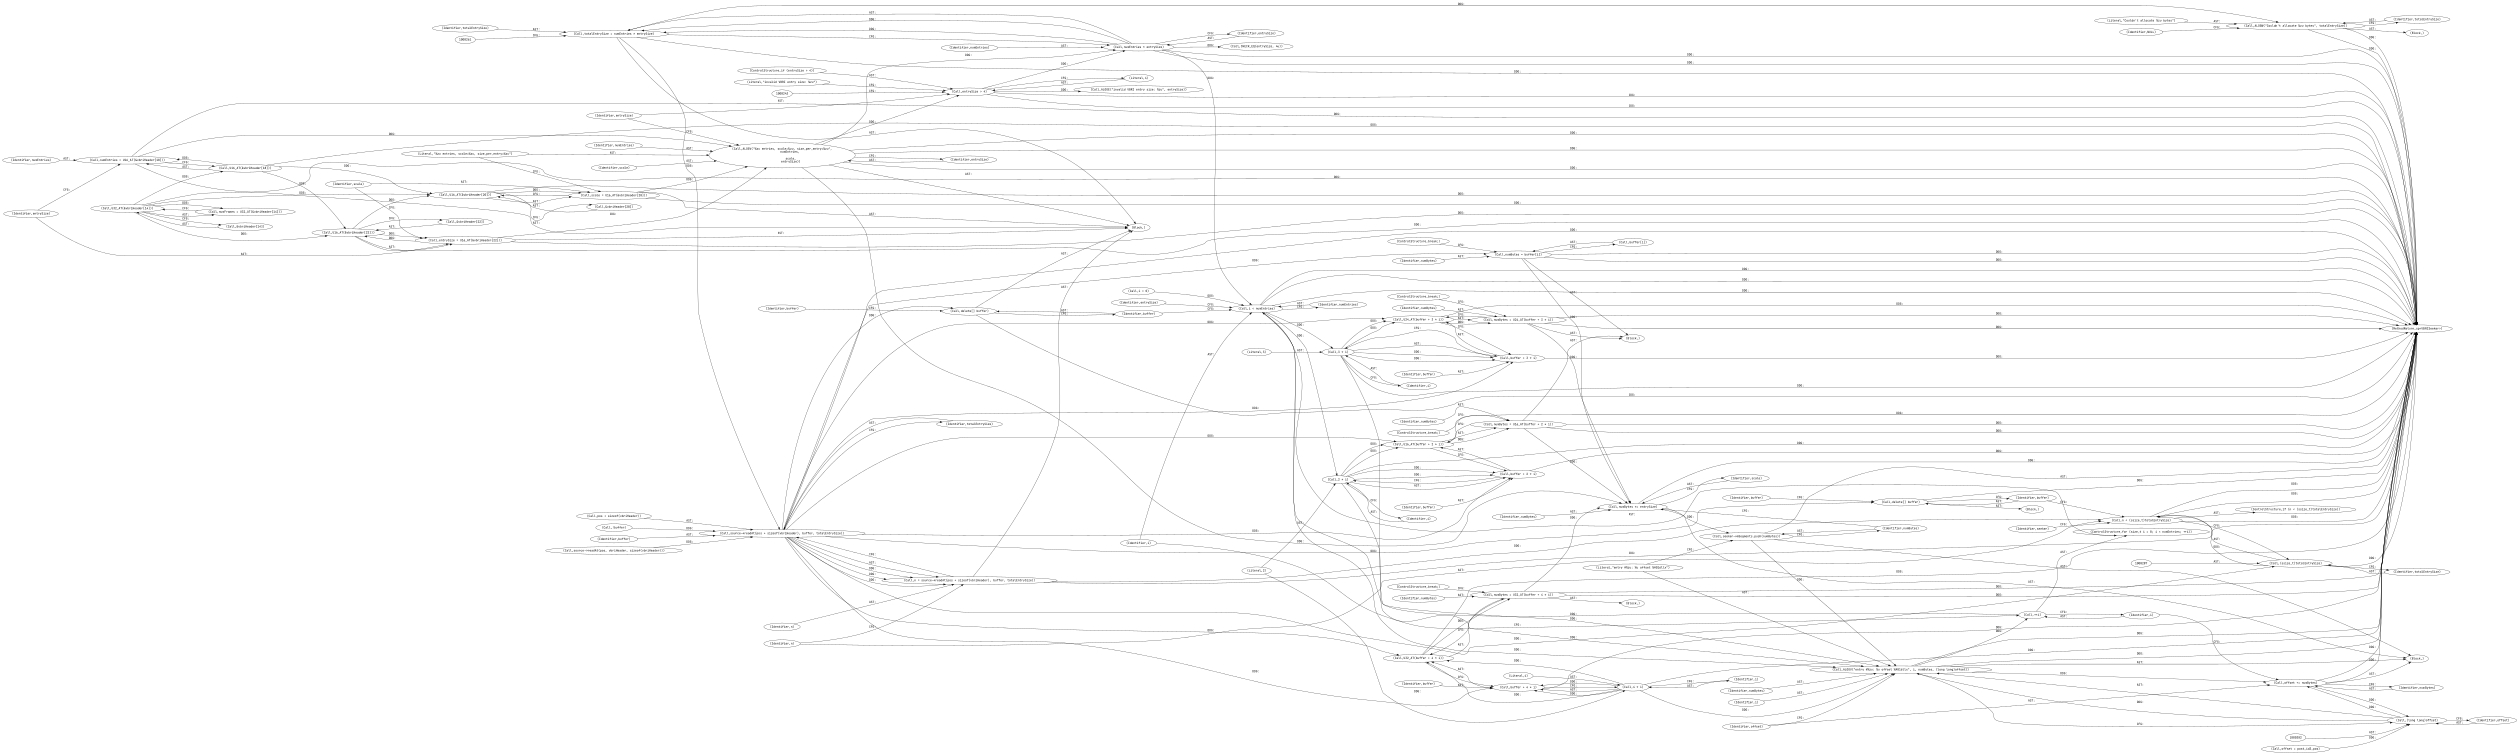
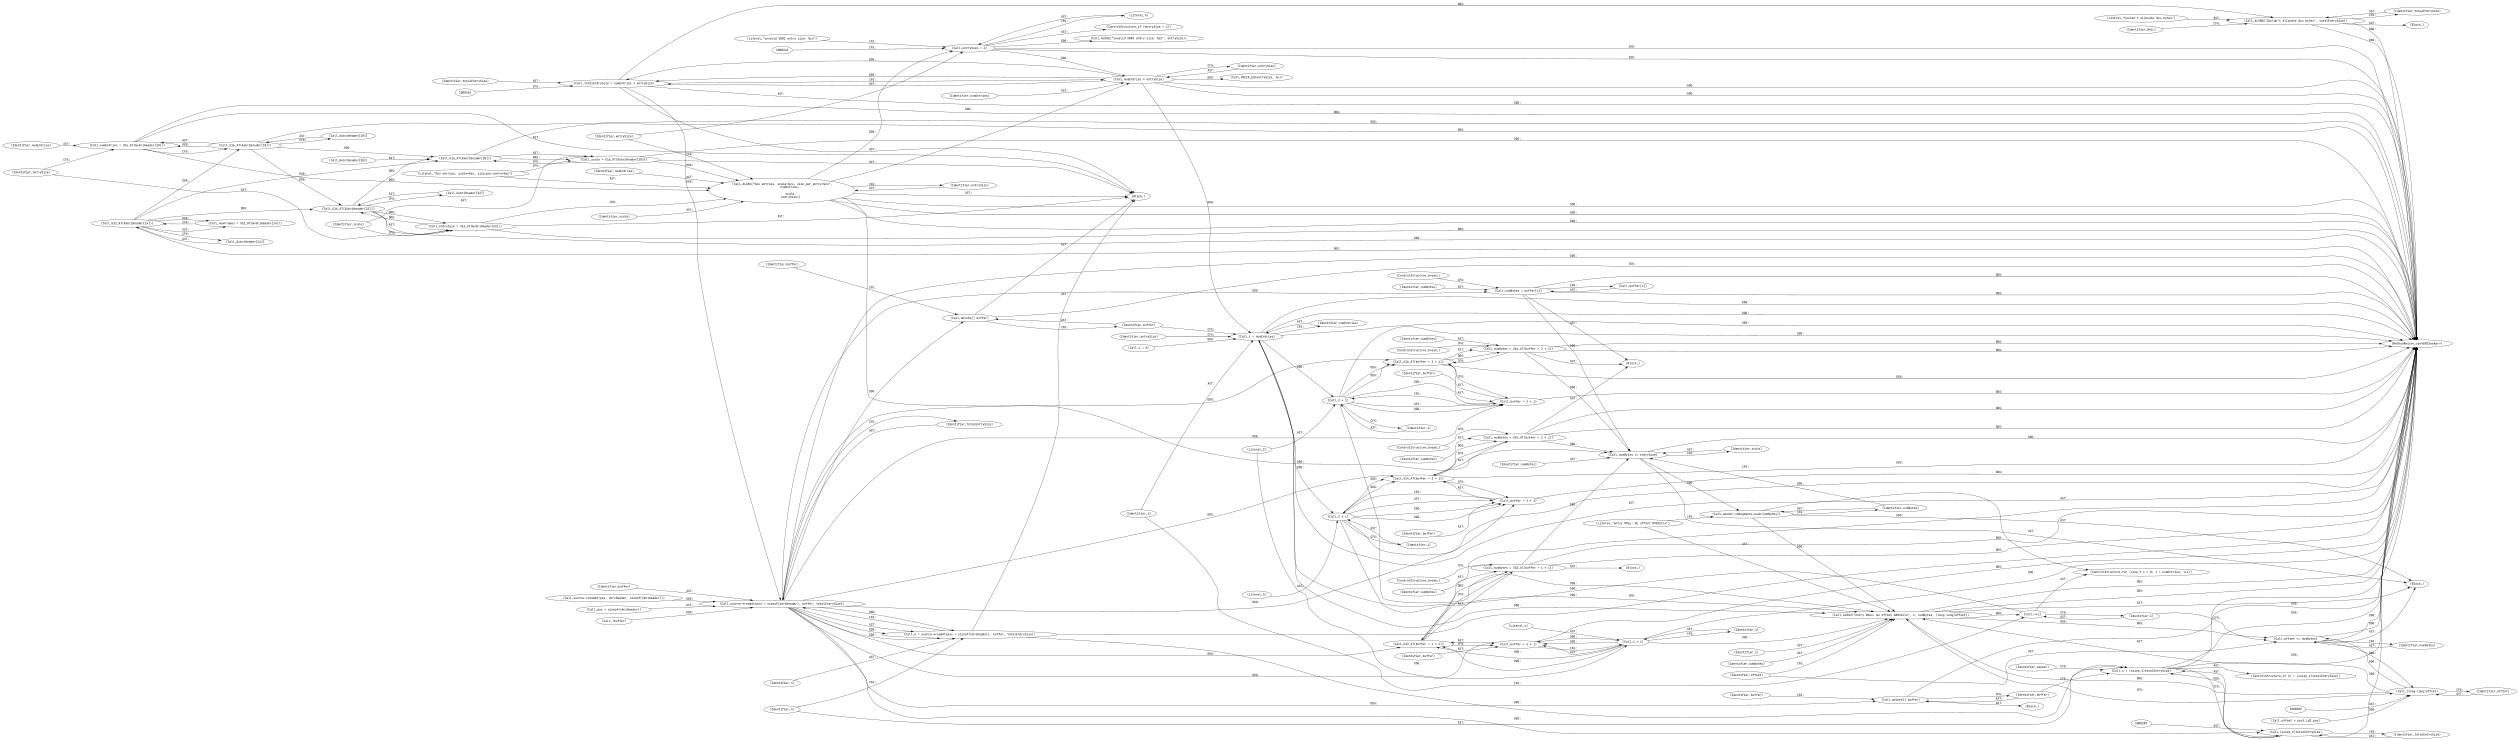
(886, 79) -> (1045, 37)
none -> (348, 136)
(536, 221) -> none
